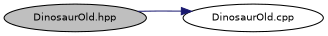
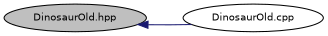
(160, 11) -> (170, 25)
